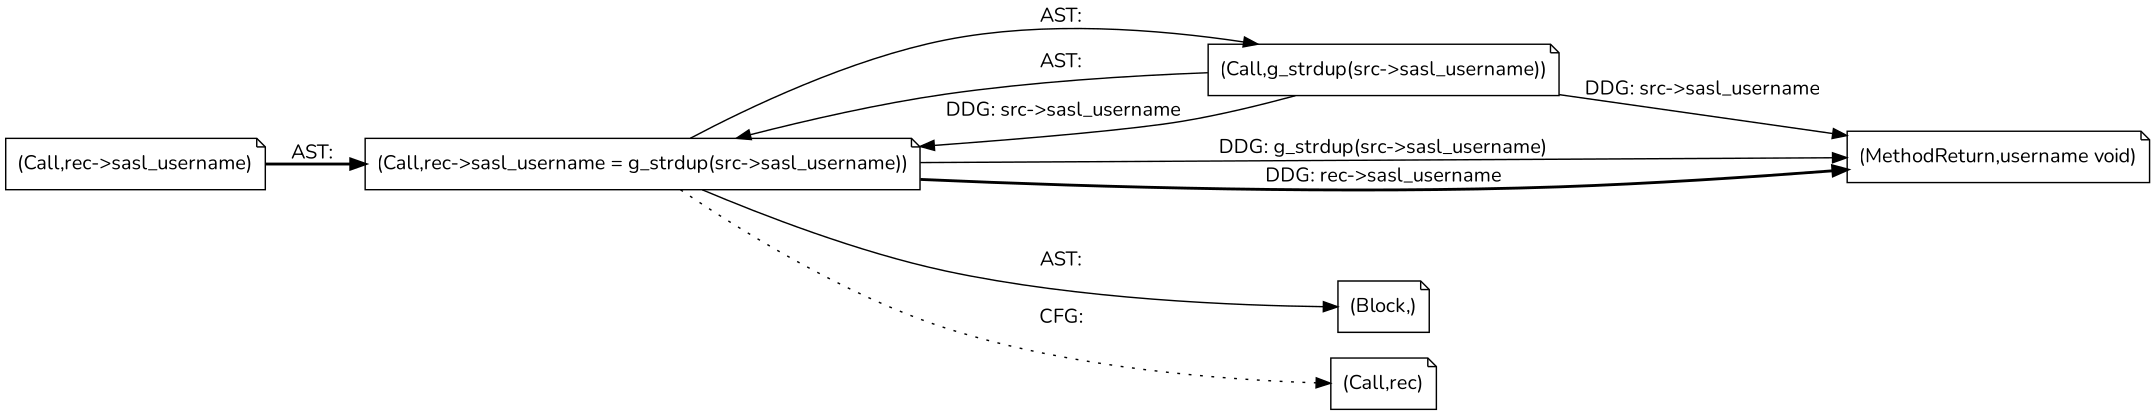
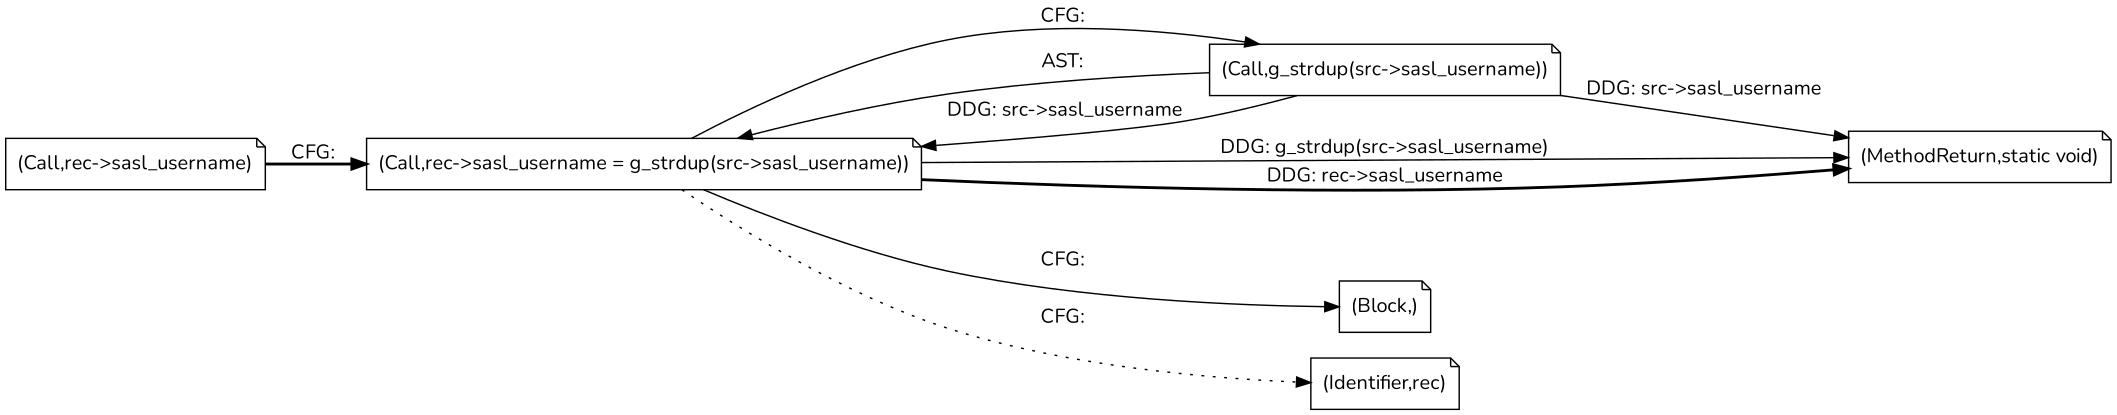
(1064, 16) -> (1066, 16)
(315, 153) -> (316, 153)
(1998, 157) -> (1980, 157)
(1064, 260) -> (1066, 260)
(1384, 384) -> (1385, 384)
